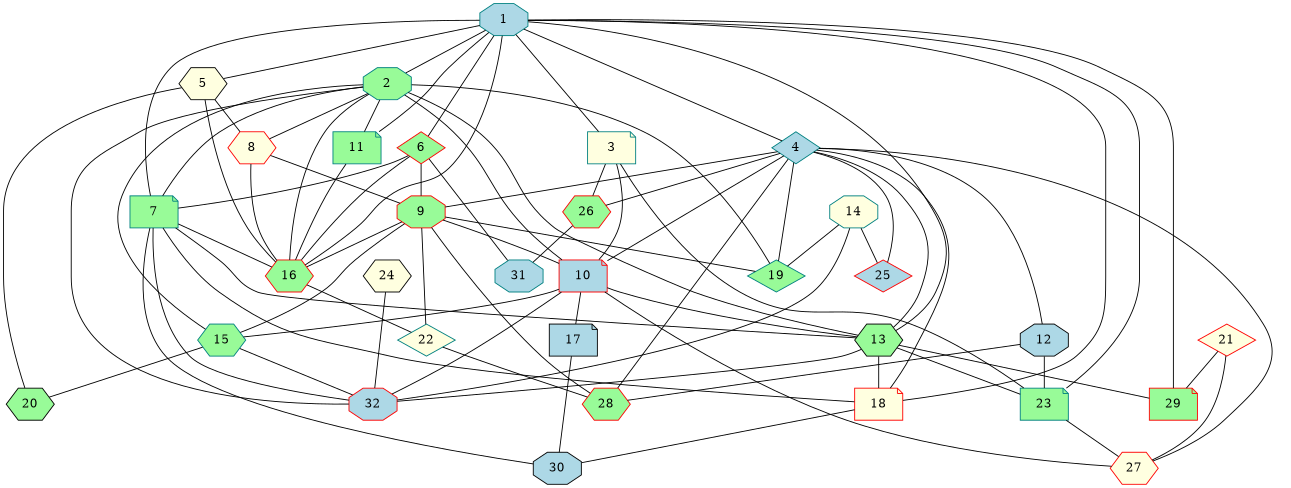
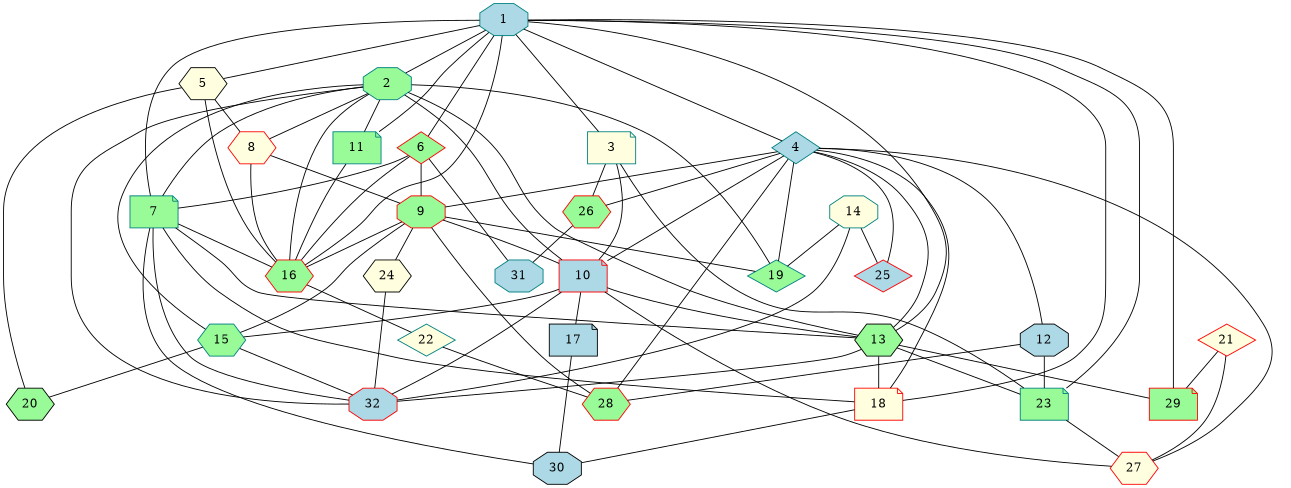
(424, 276) -> (404, 244)
